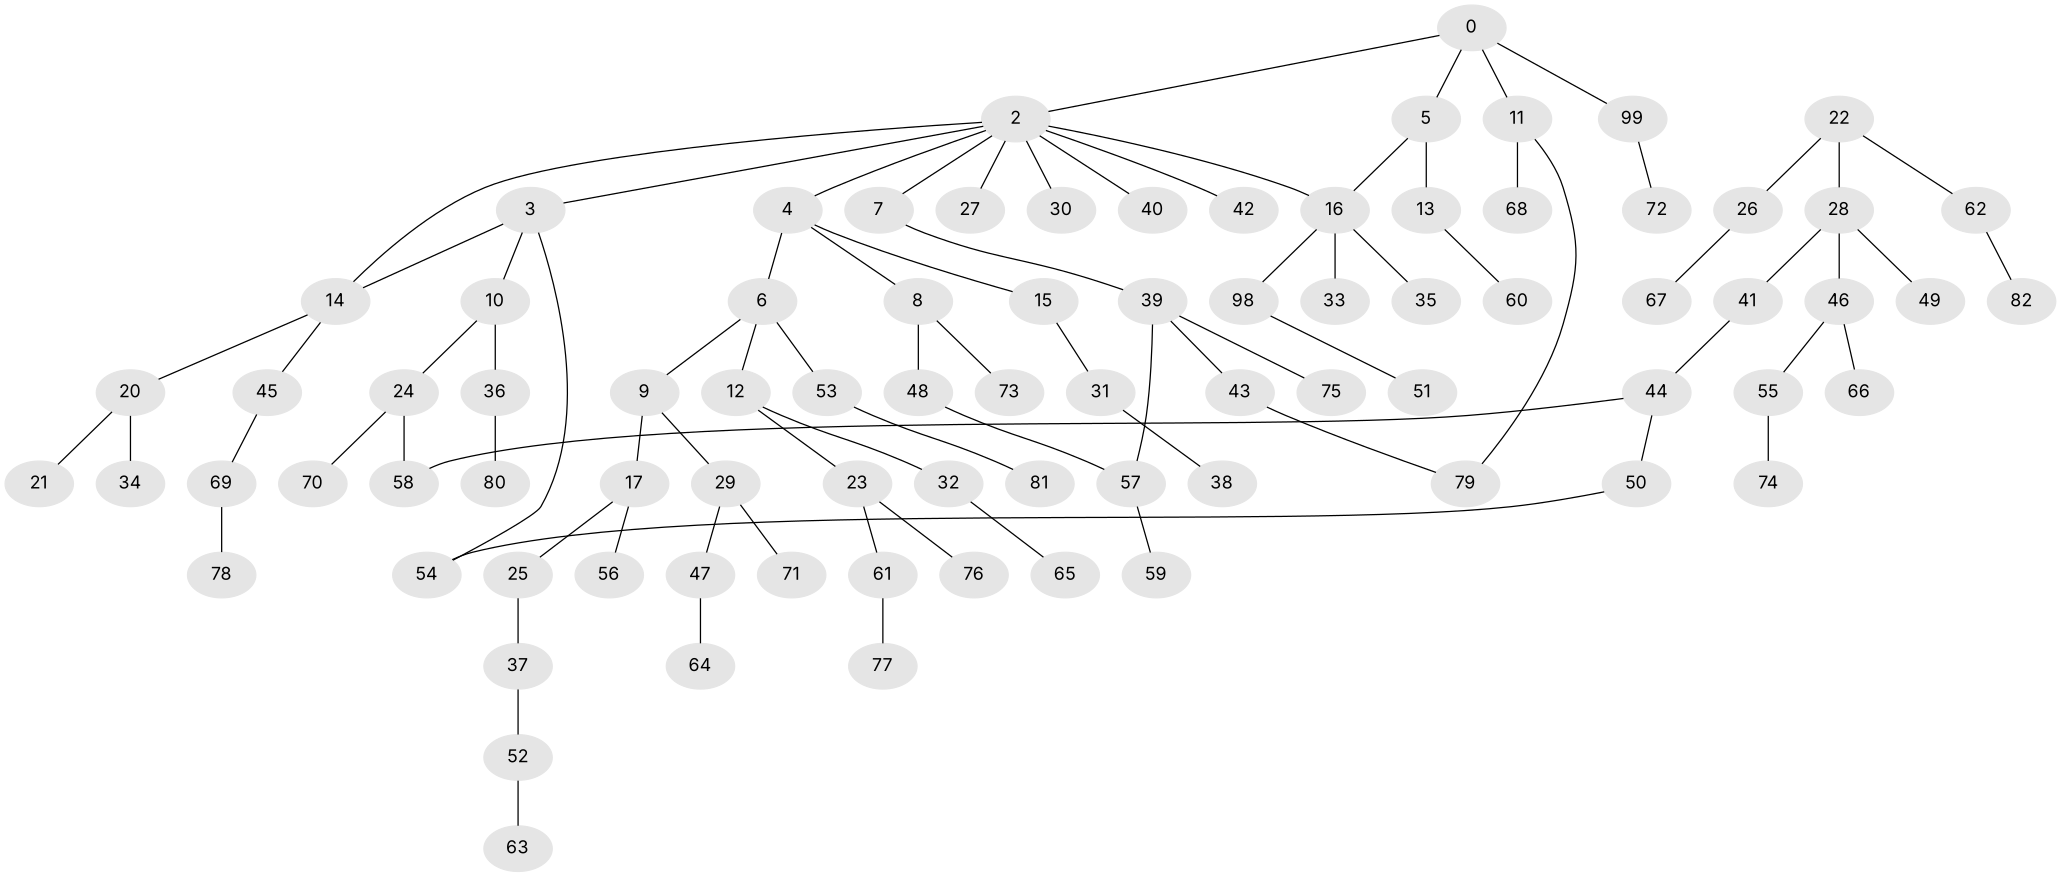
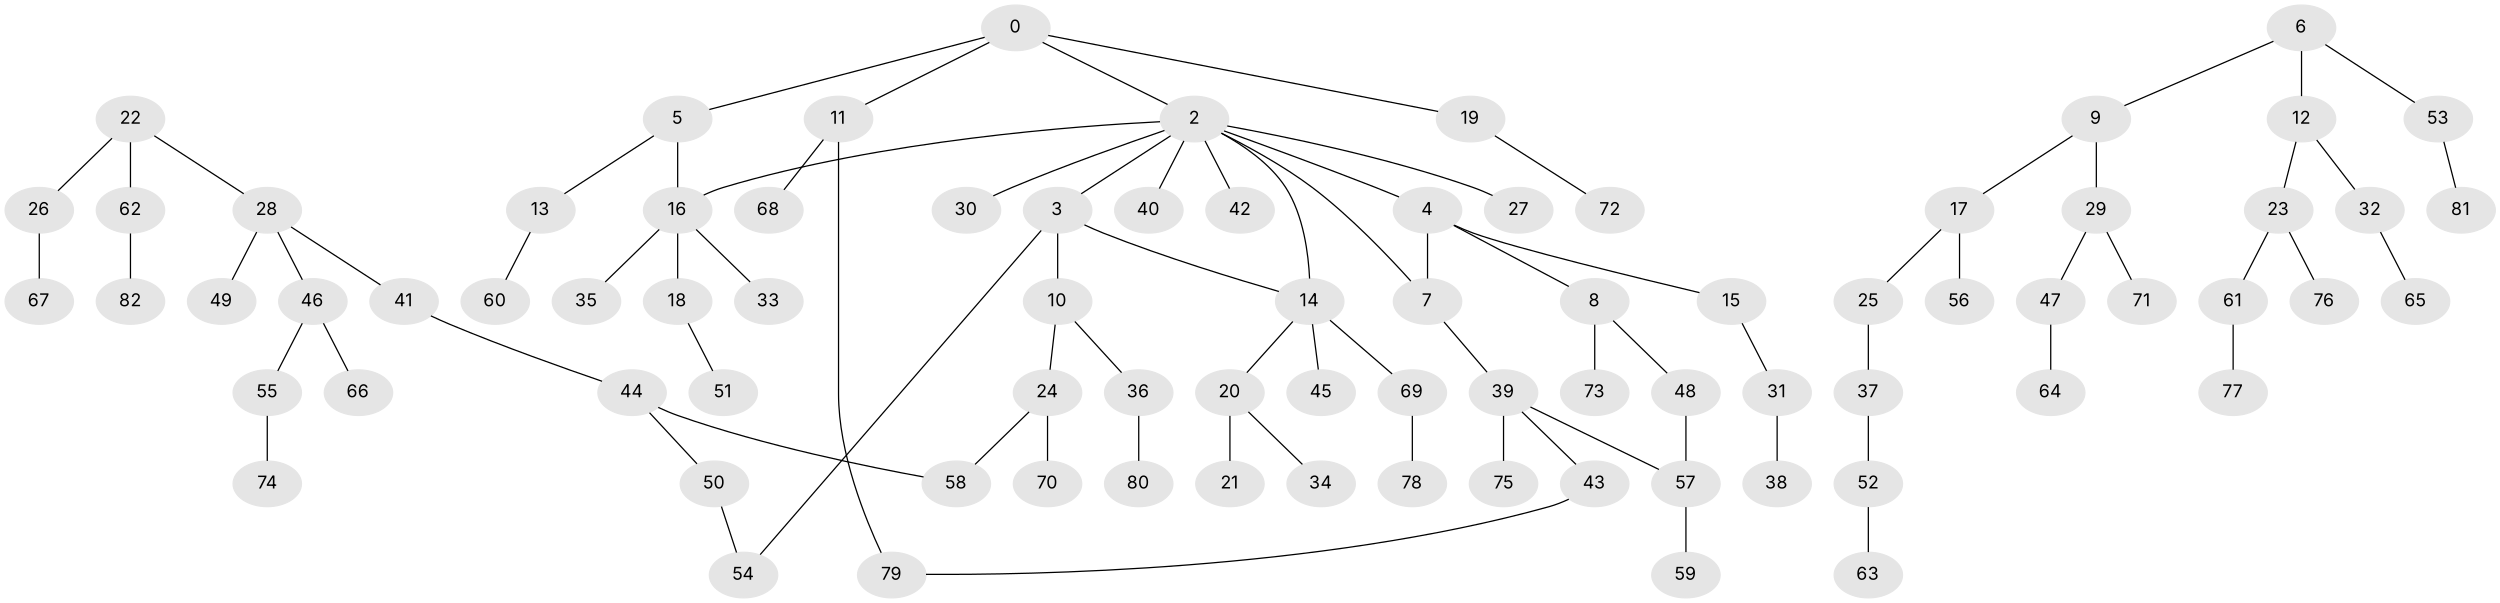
(1633, 119) -> (1471, 119)
(775, 256) -> (1428, 256)
(1244, 301) -> (678, 301)
(244, 438) -> (1361, 347)
